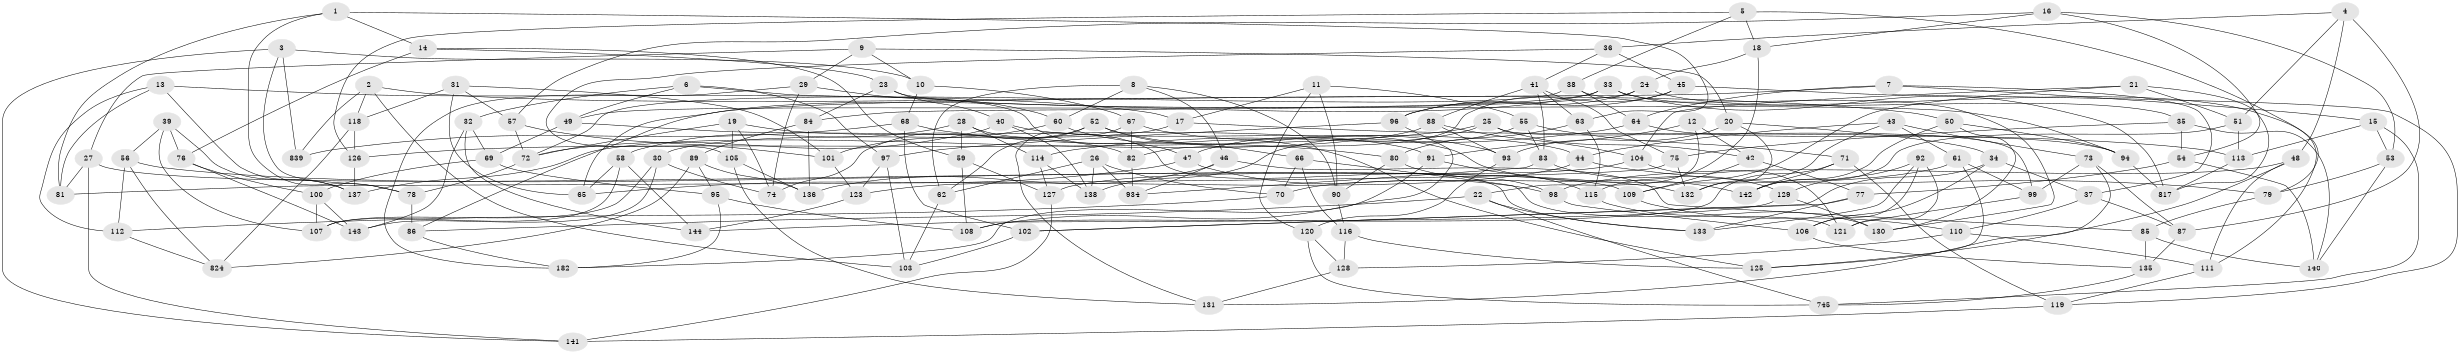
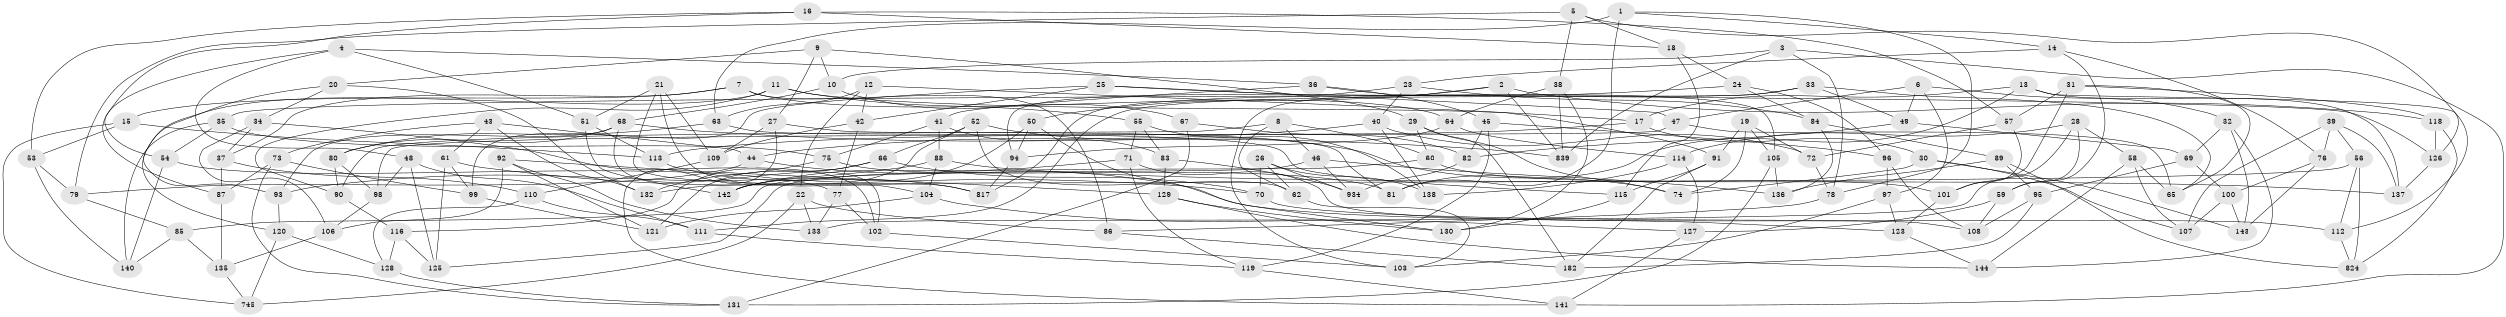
(1277, 101) -> (1560, 112)
(1557, 103) -> (767, 106)
(1320, 137) -> (439, 135)
